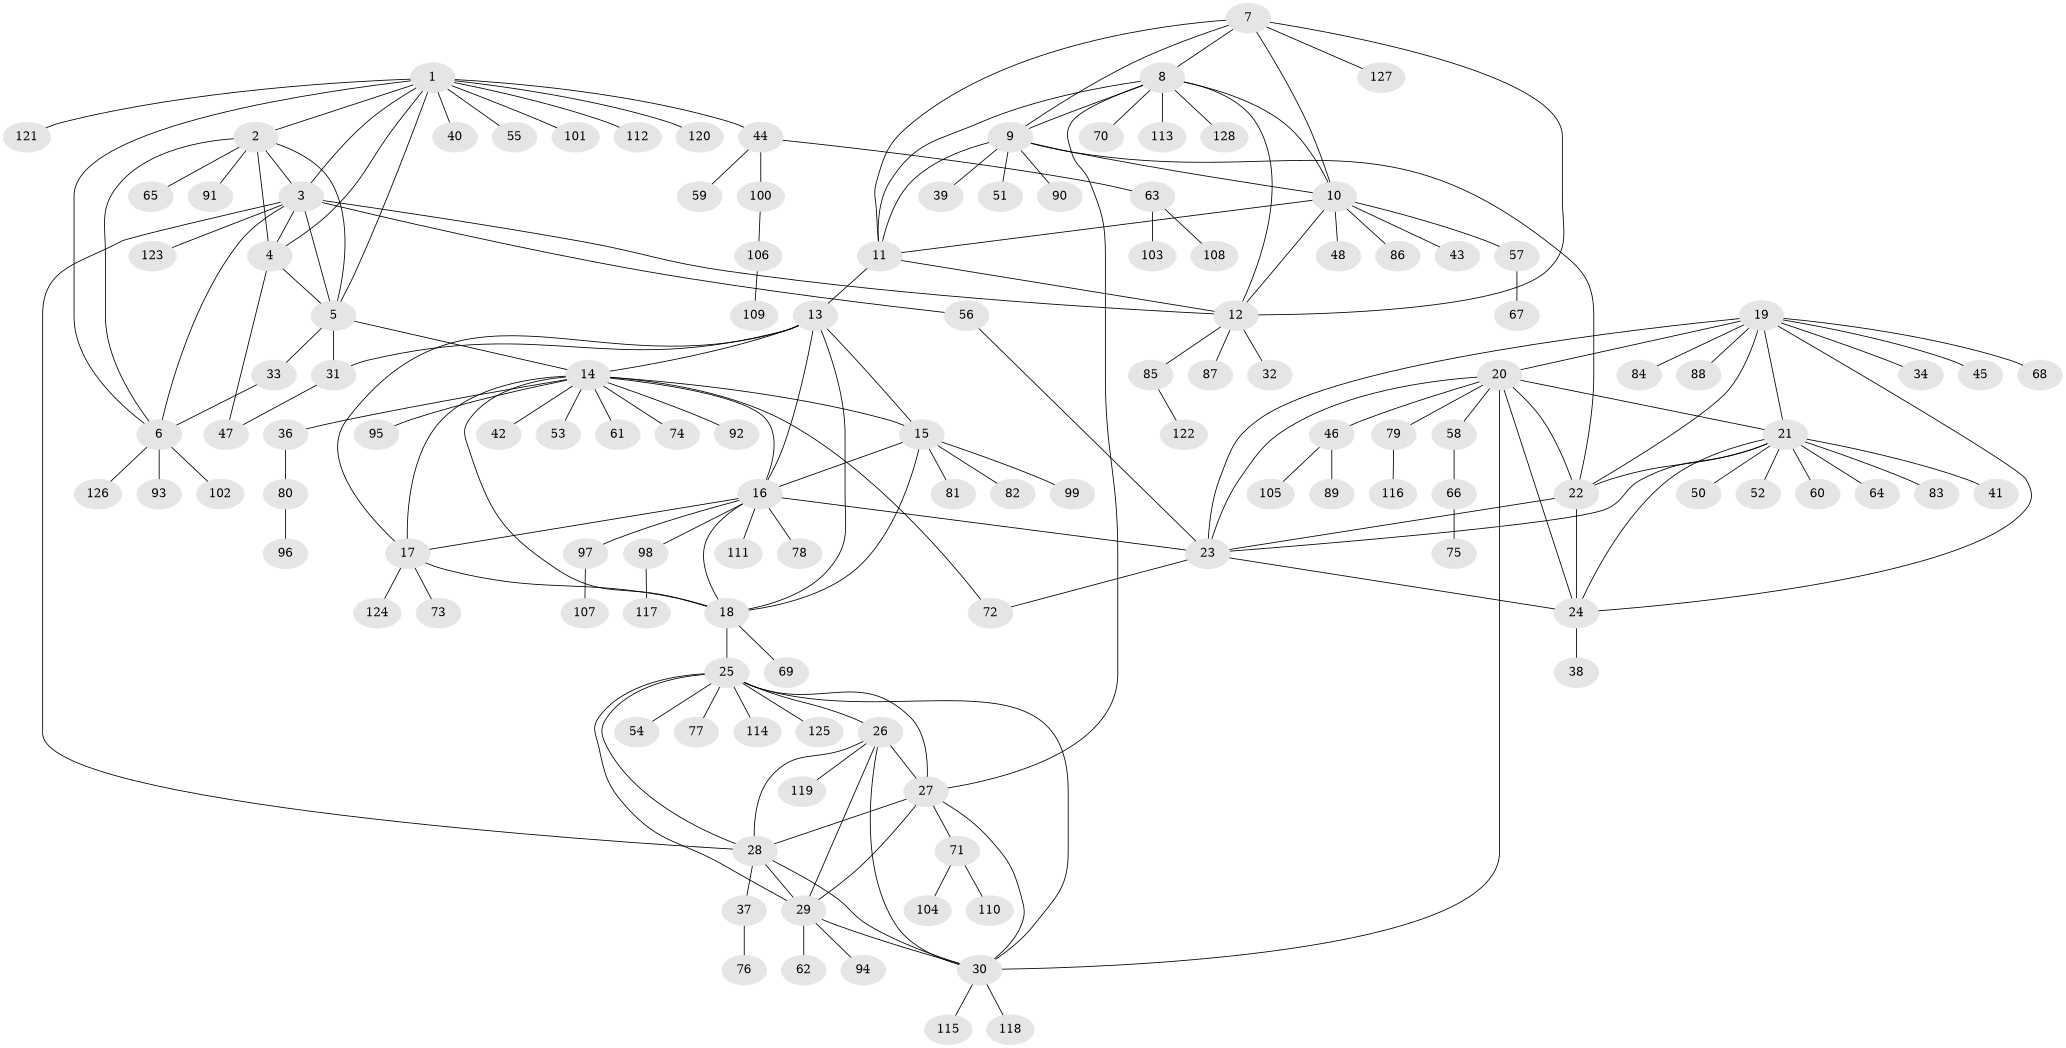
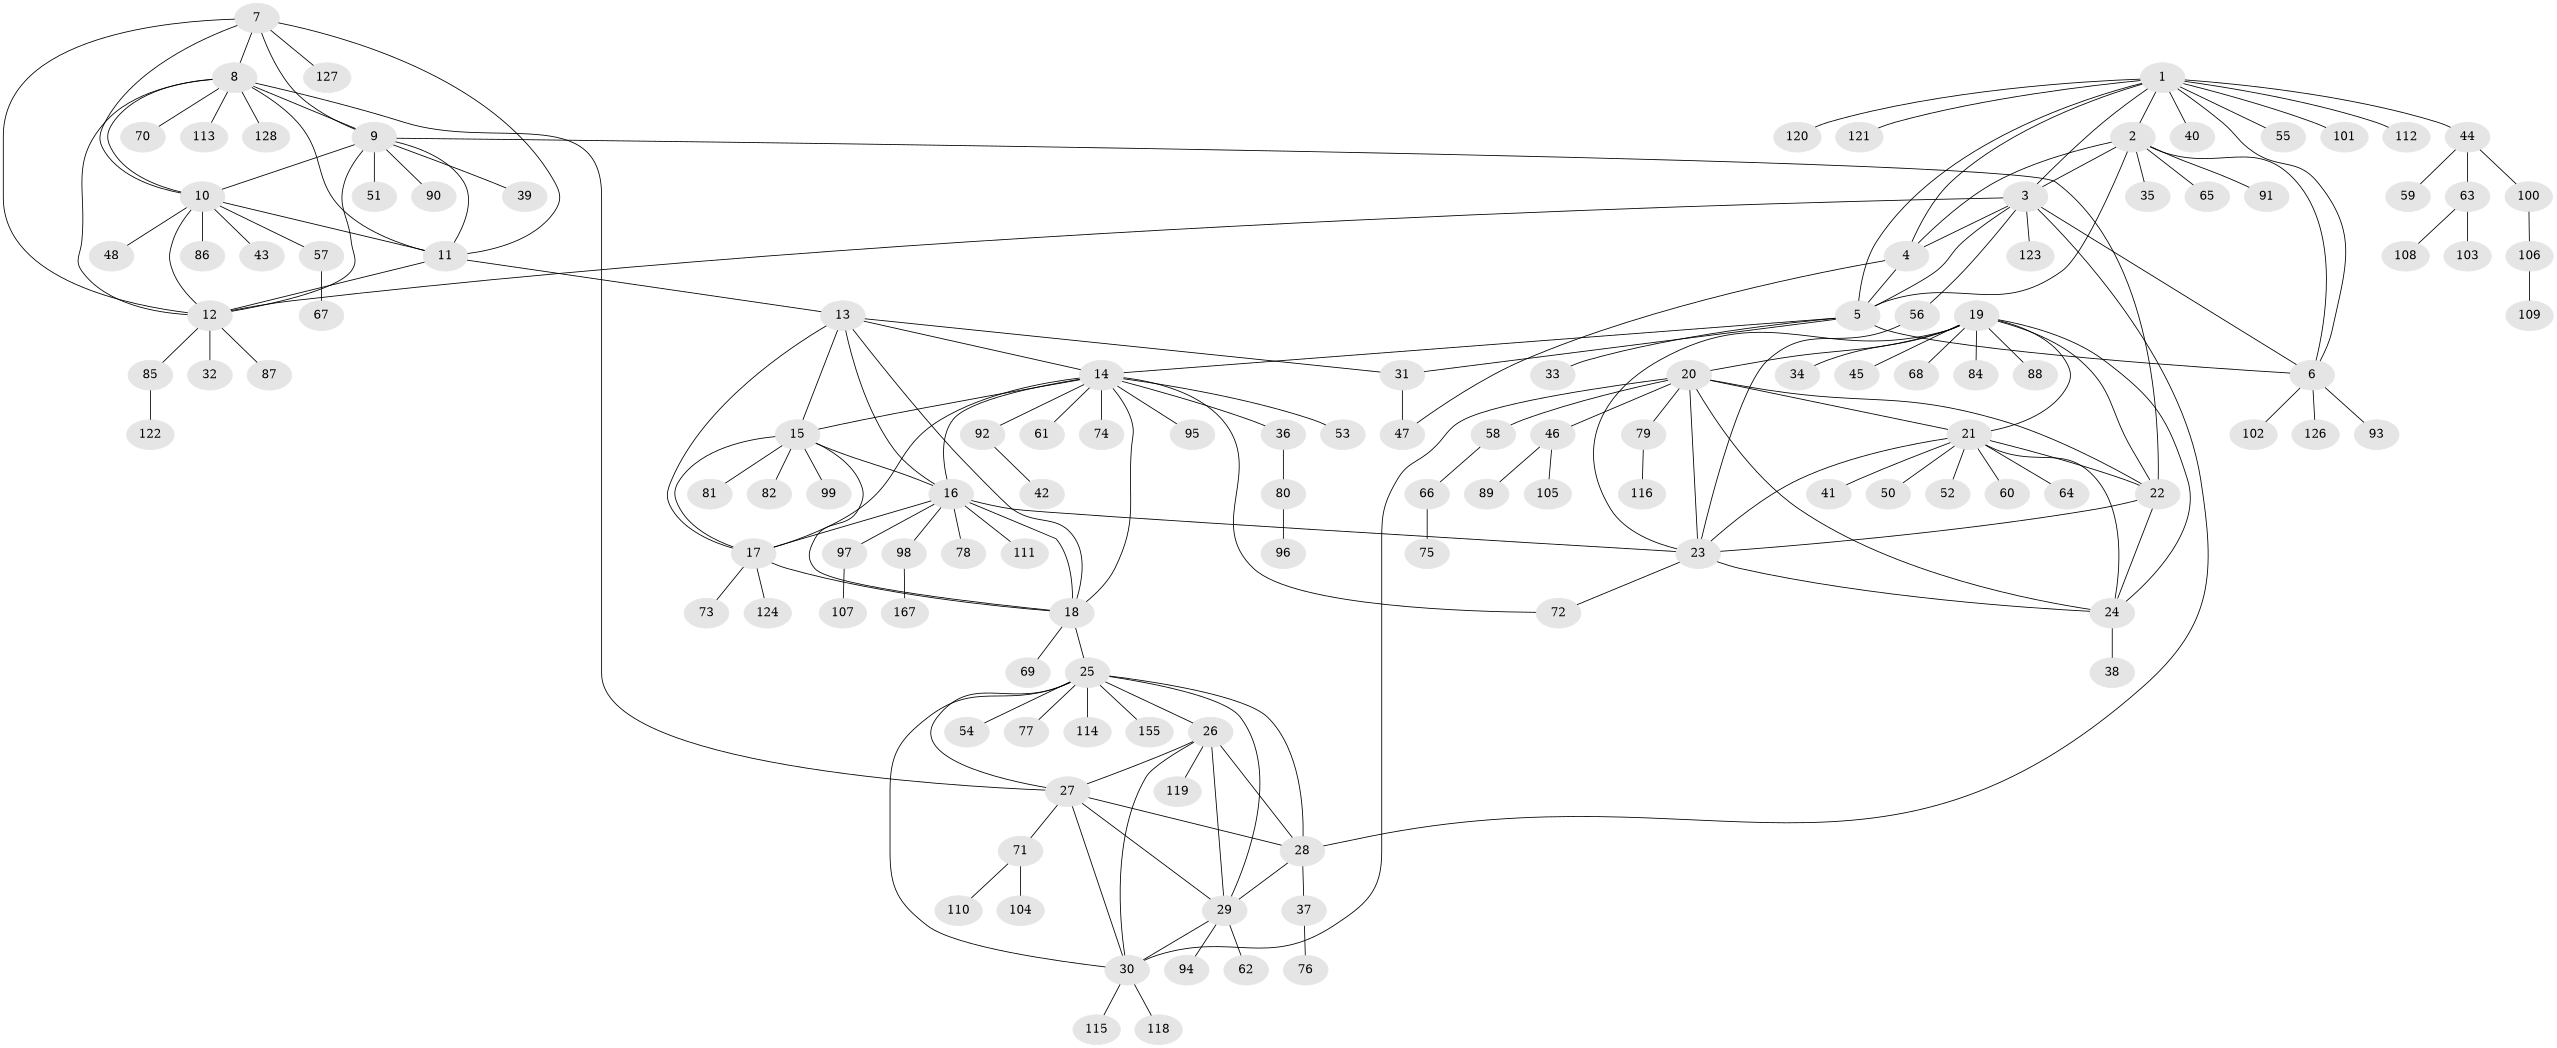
none -> (2148, 197)
none -> (351, 271)
(217, 405) -> (2092, 358)
(543, 405) -> (1012, 464)
none -> (683, 476)
(1937, 494) -> none
(647, 613) -> (905, 613)
(819, 732) -> (1150, 732)
(861, 920) -> none
